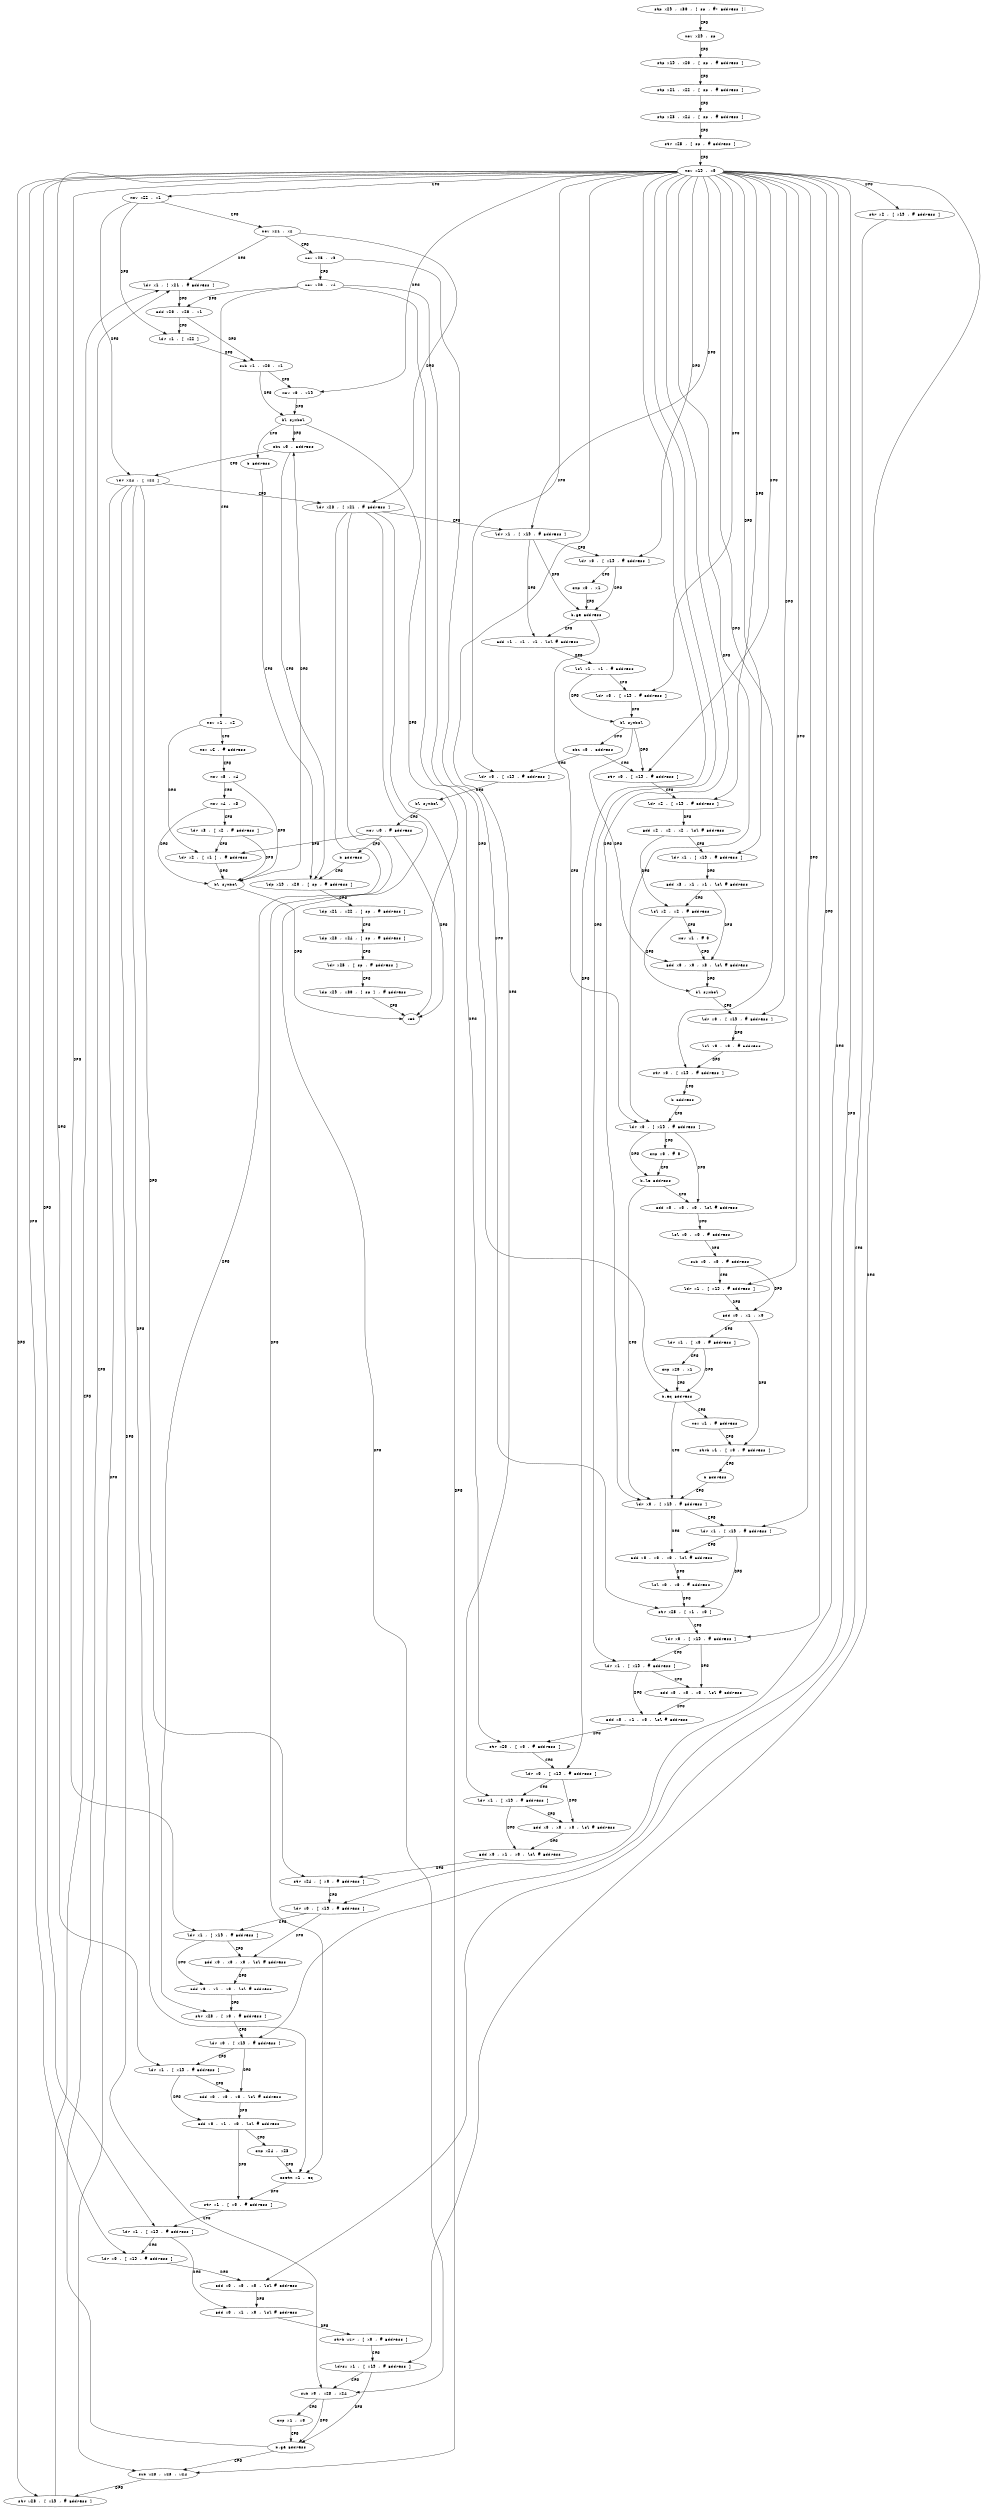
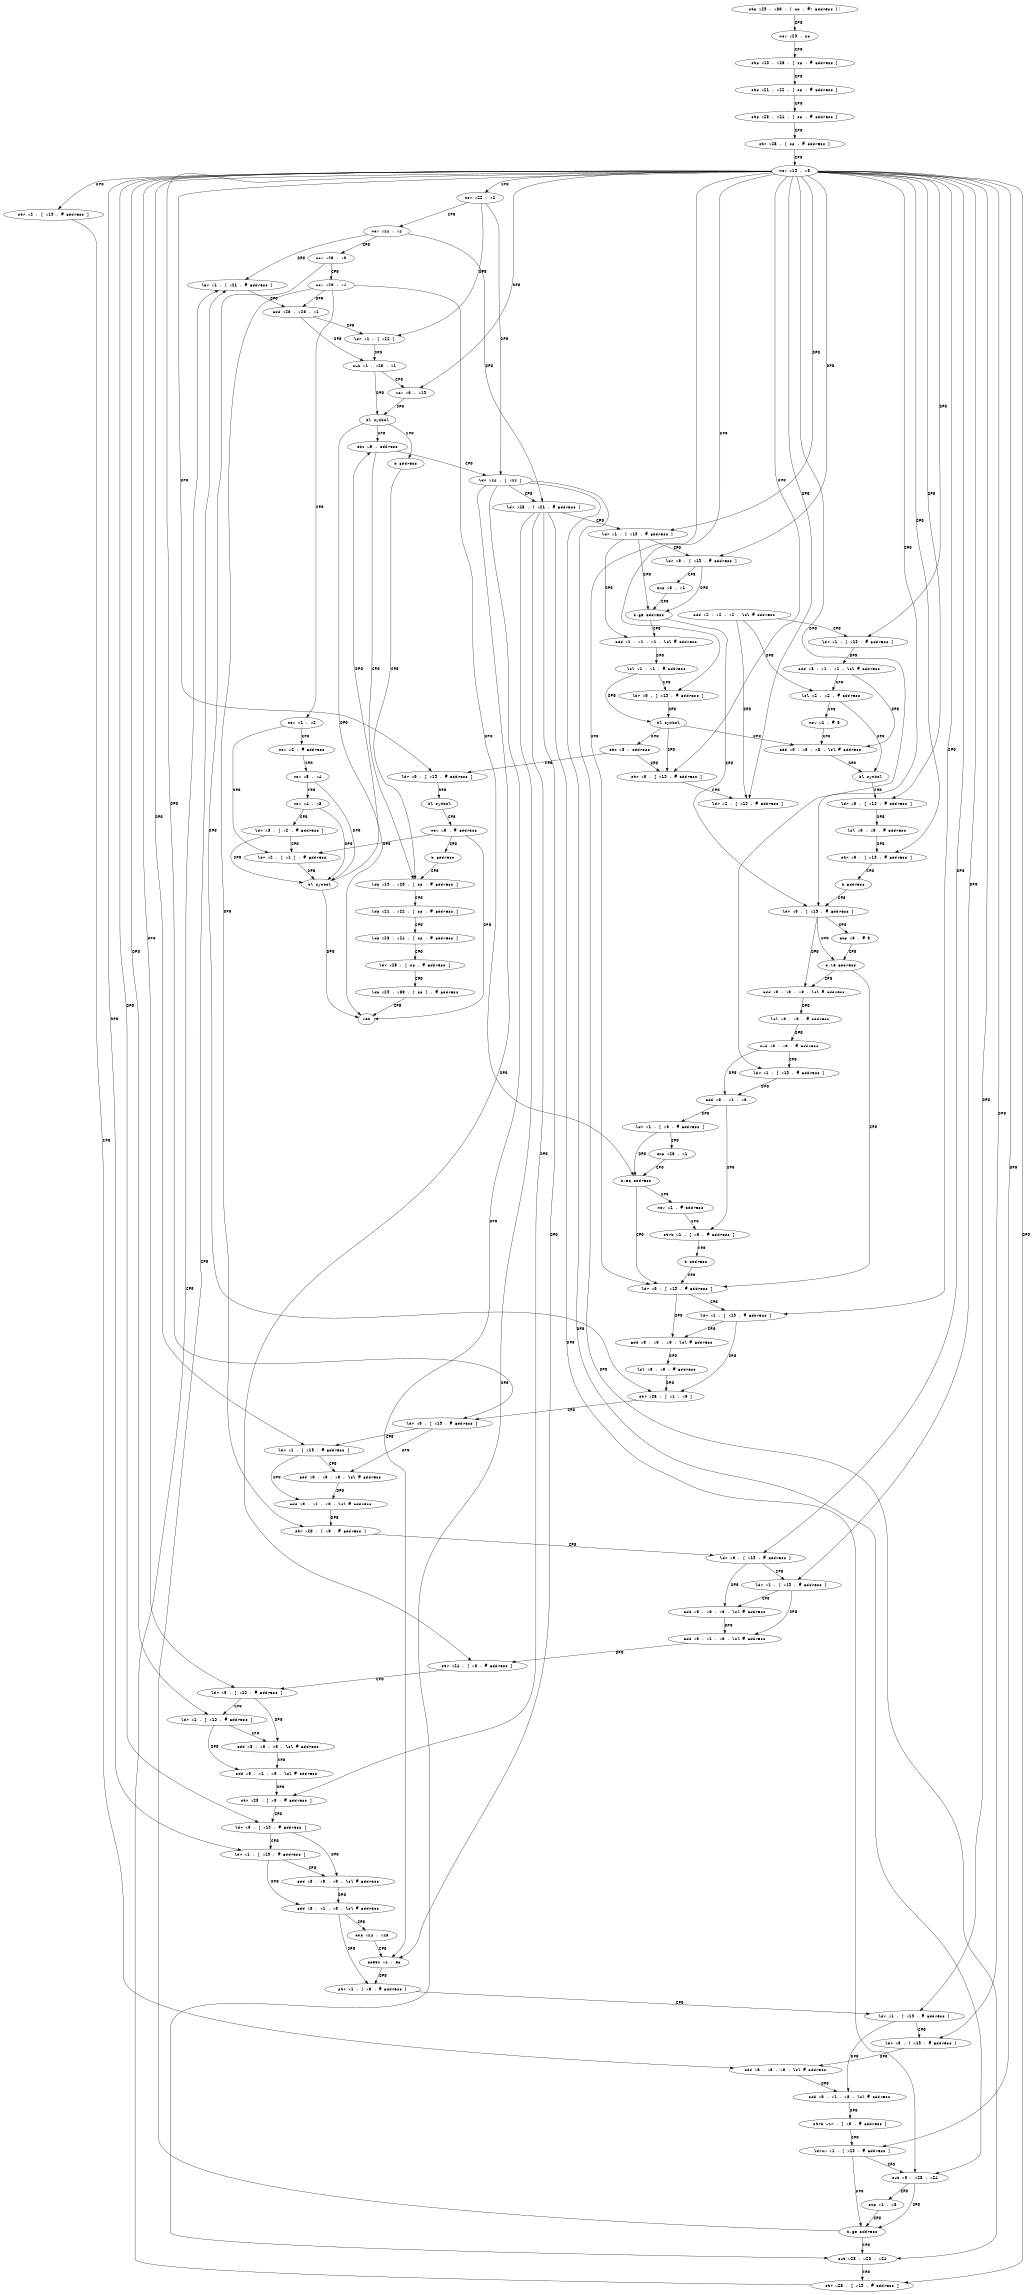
(684, 816) -> (743, 708)
(119, 2488) -> (866, 2272)
